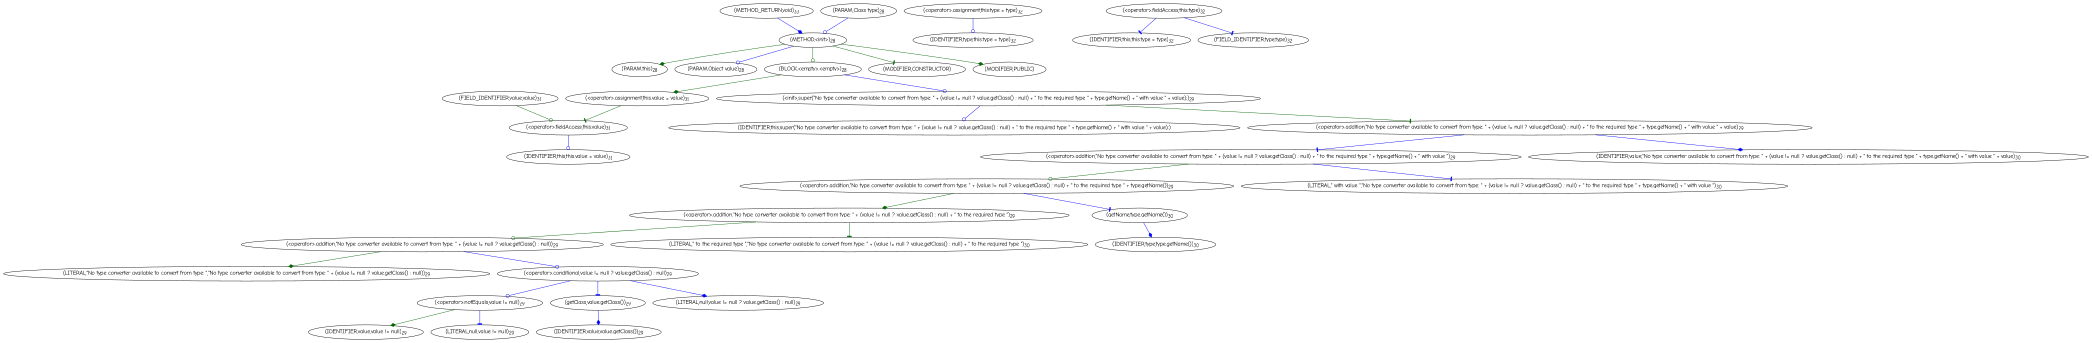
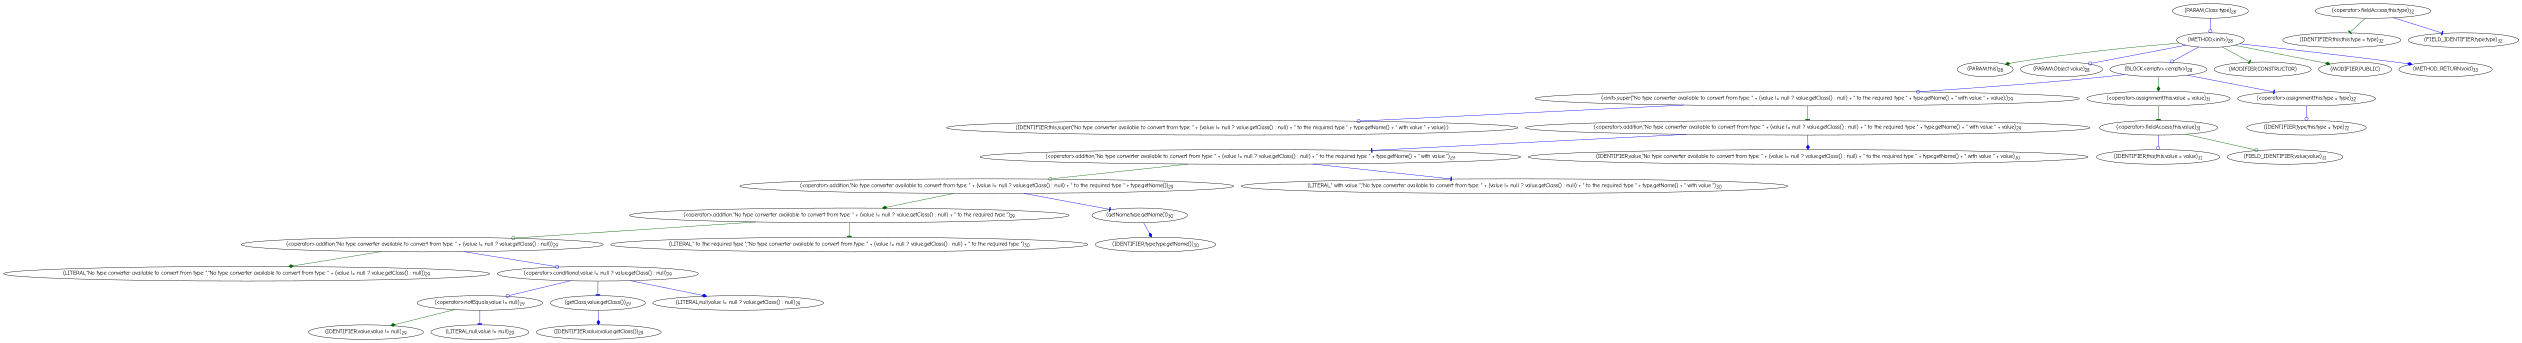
(788, 24) -> (2323, 53)
(1149, 25) -> (2358, 25)
(1013, 40) -> (2347, 127)
(813, 53) -> (2186, 54)
none -> (2230, 83)
(533, 113) -> (2220, 142)
